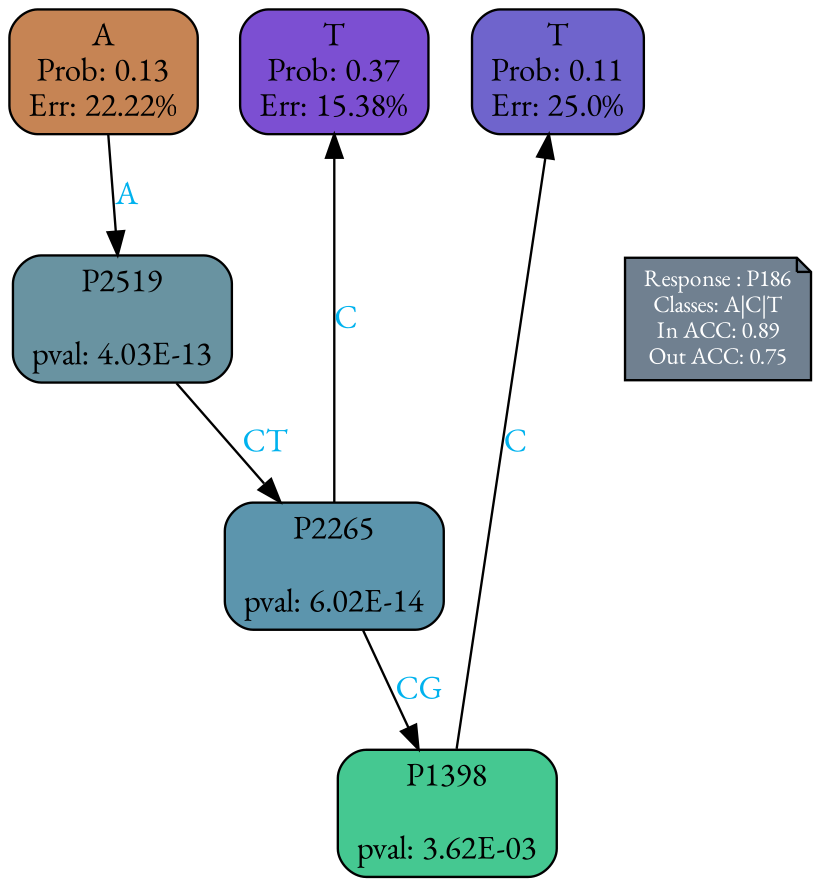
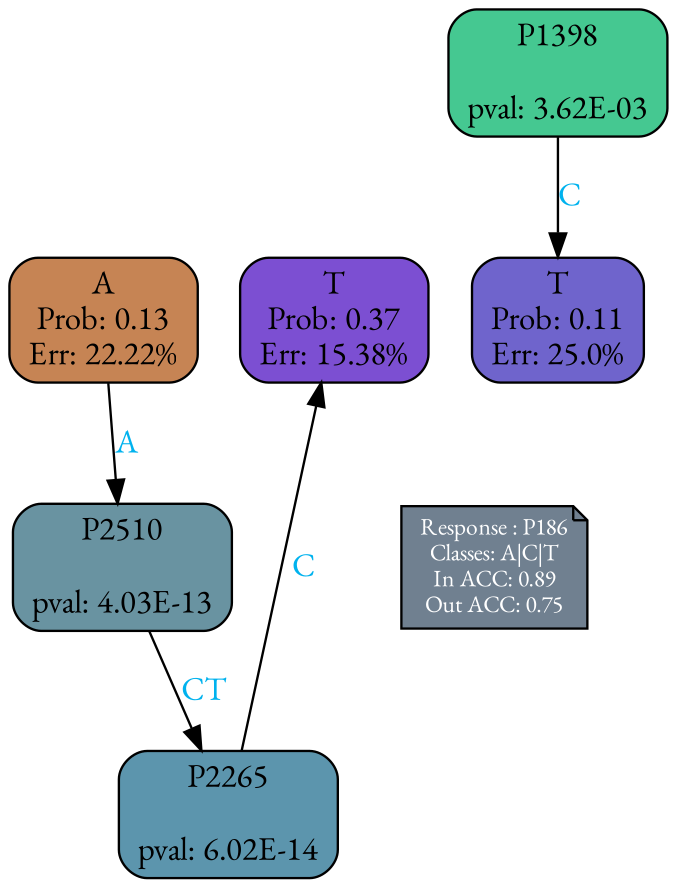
(122, 319) -> (122, 567)
(386, 679) -> none
